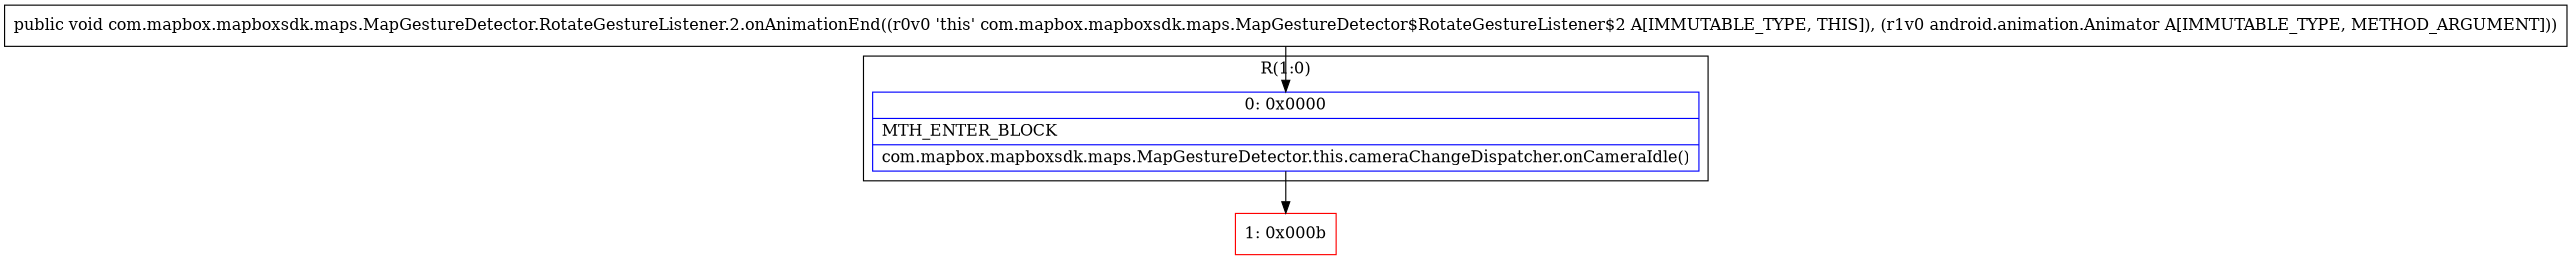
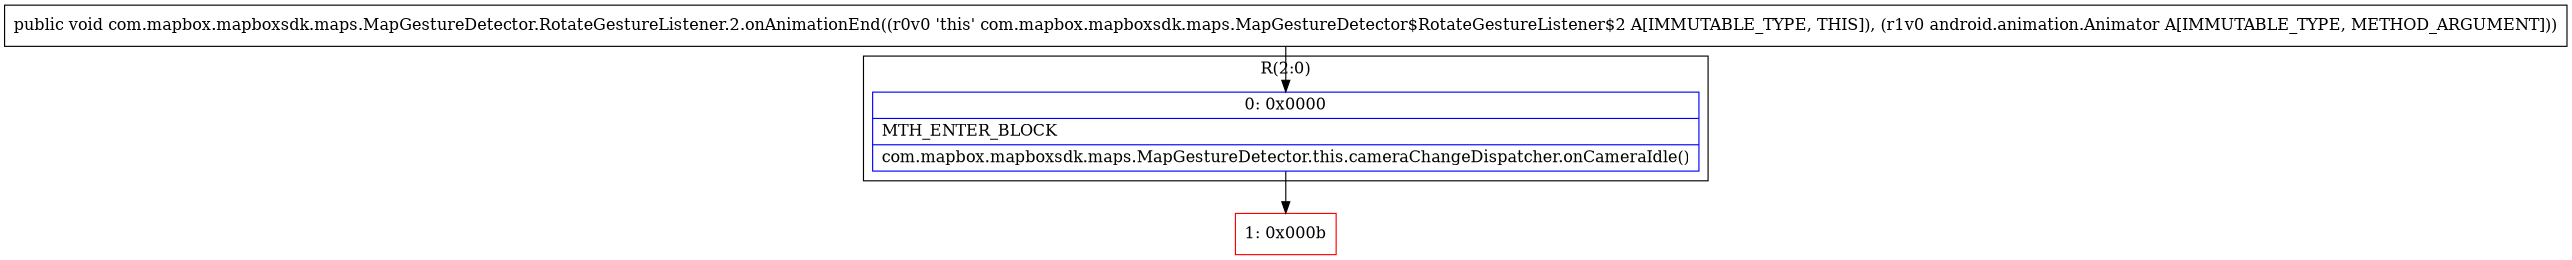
(1286, 69) -> (1286, 69)
